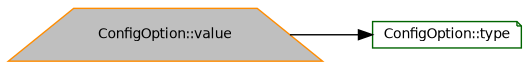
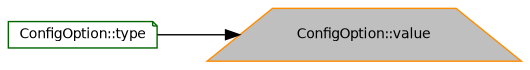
(324, 35) -> (191, 35)
